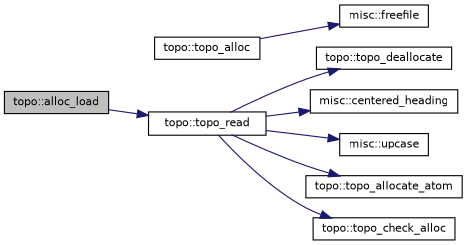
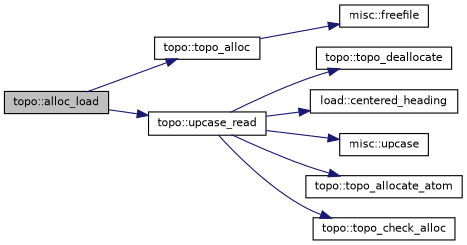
none -> (127, 77)
(384, 101) -> (384, 101)
(207, 124) -> (207, 124)
